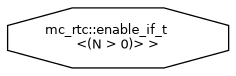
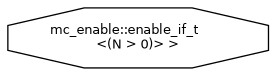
(118, 38) -> (138, 38)
